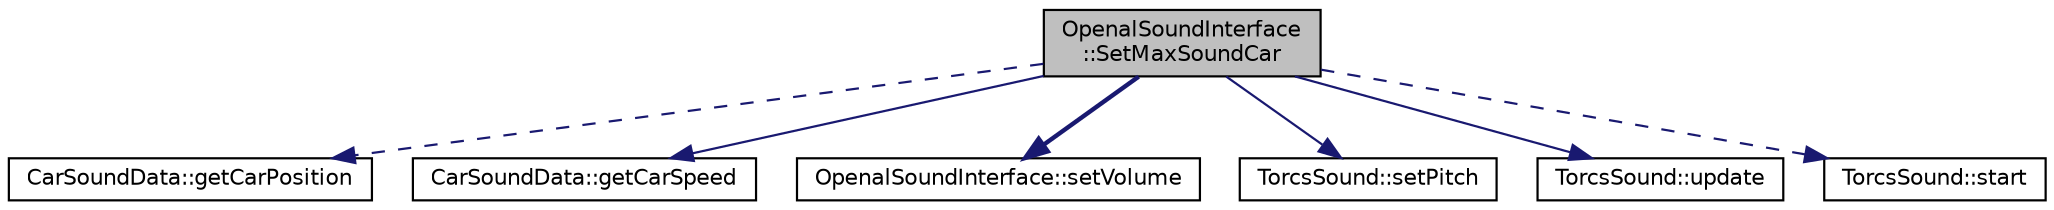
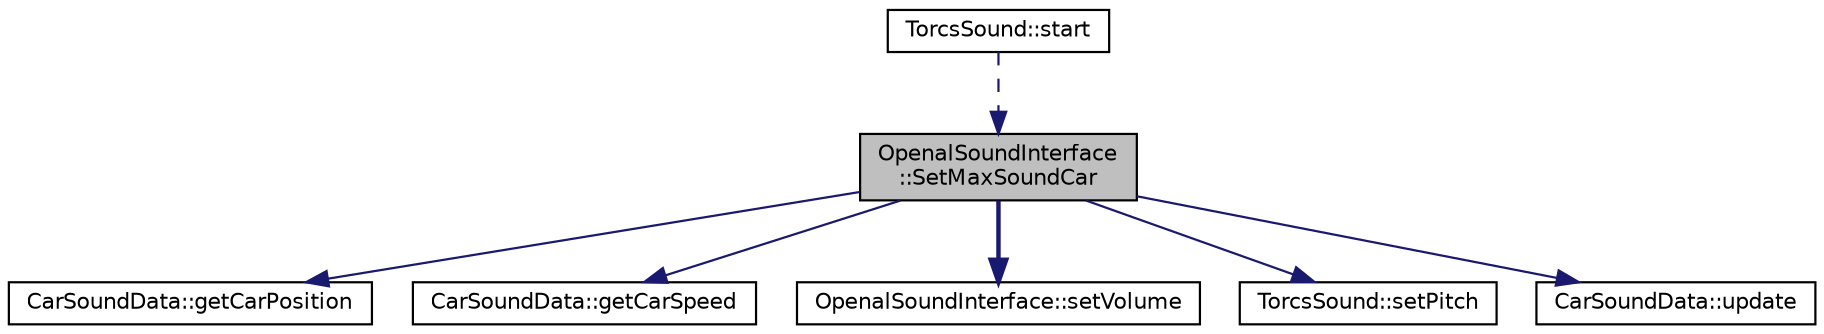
(699, 110) -> (594, 235)
(1563, 112) -> (998, 82)
(1660, 179) -> (1676, 303)
